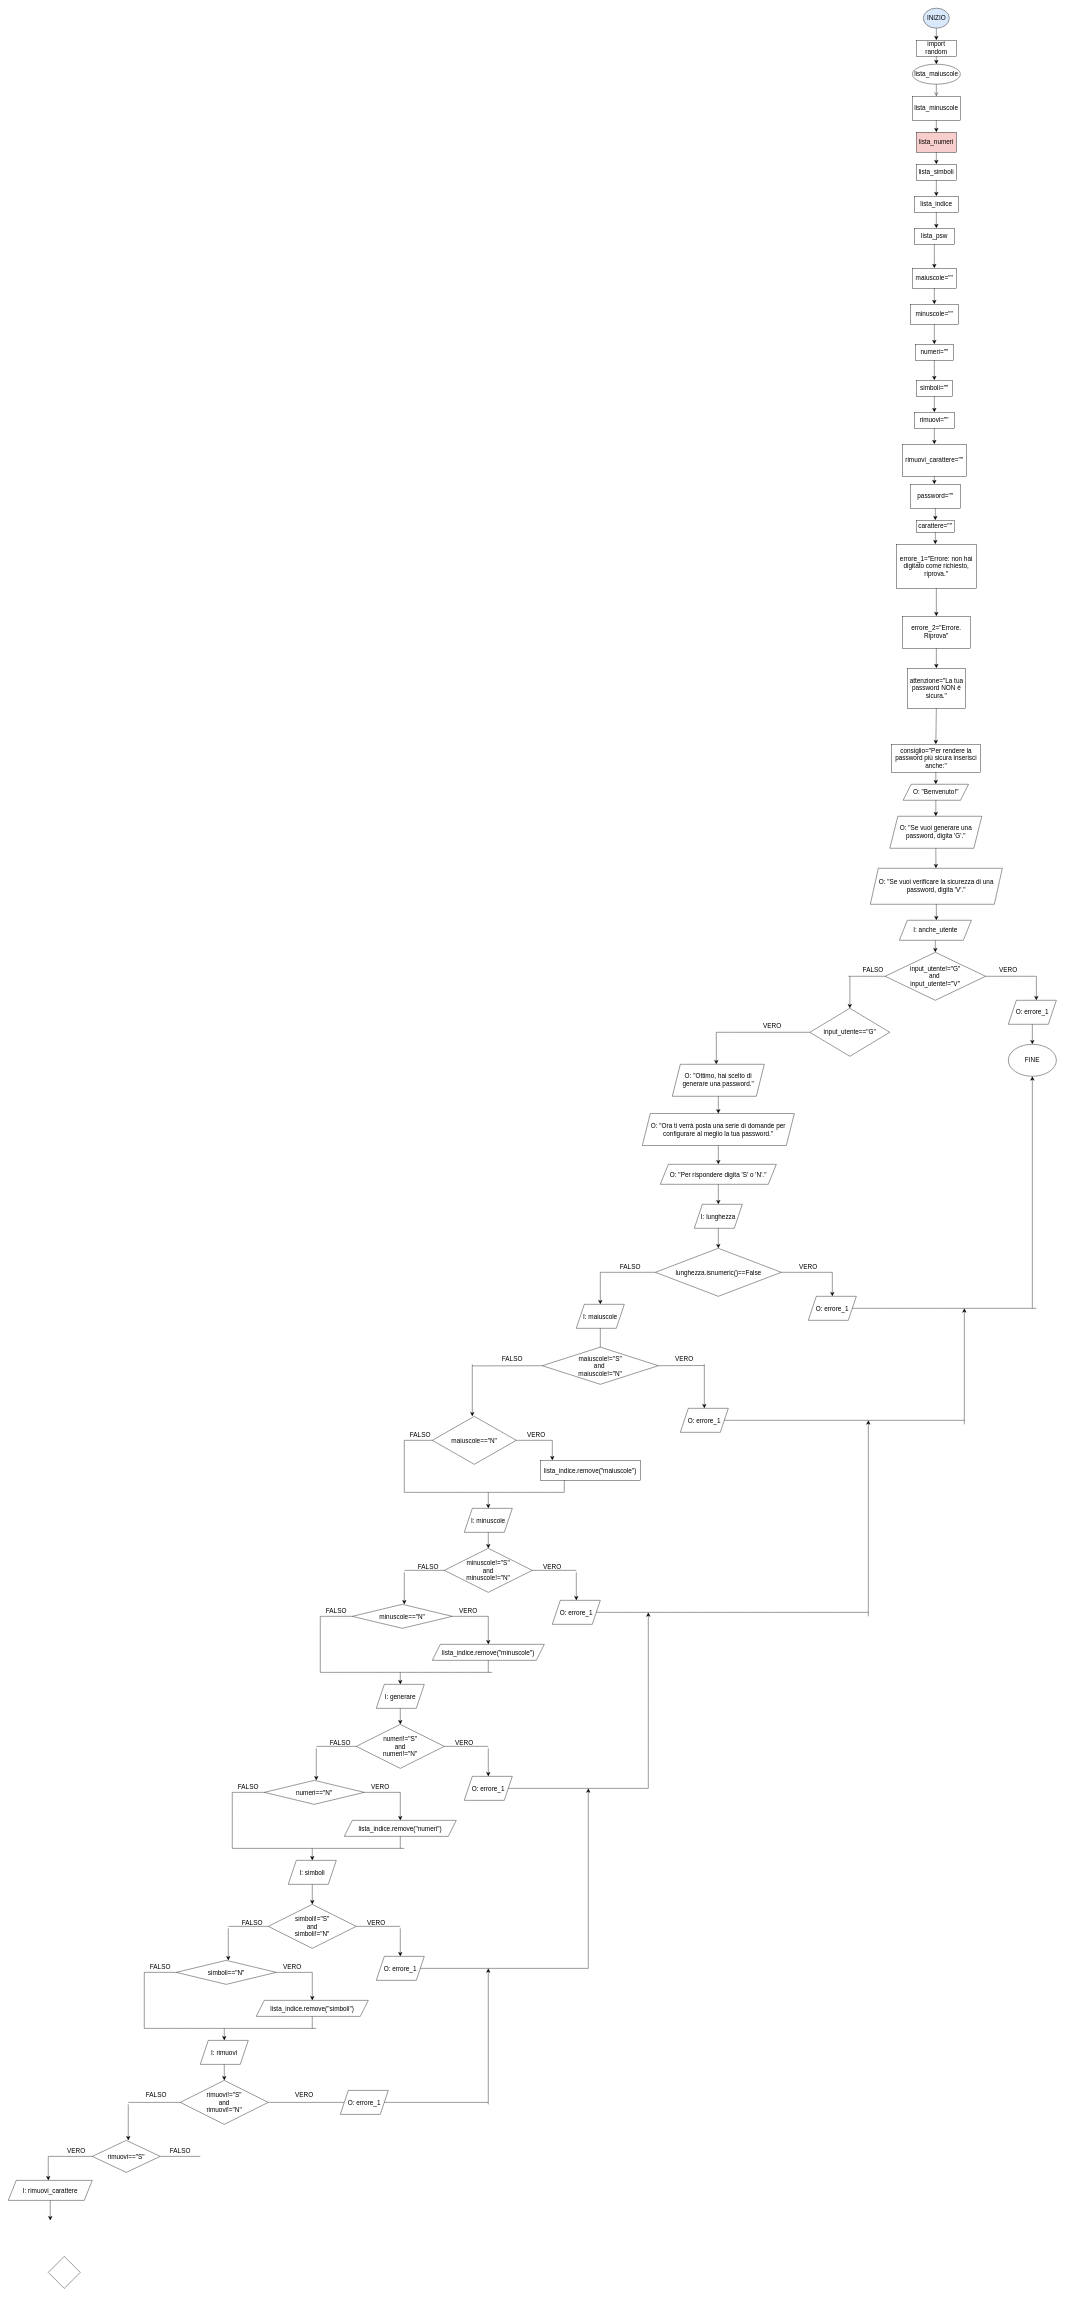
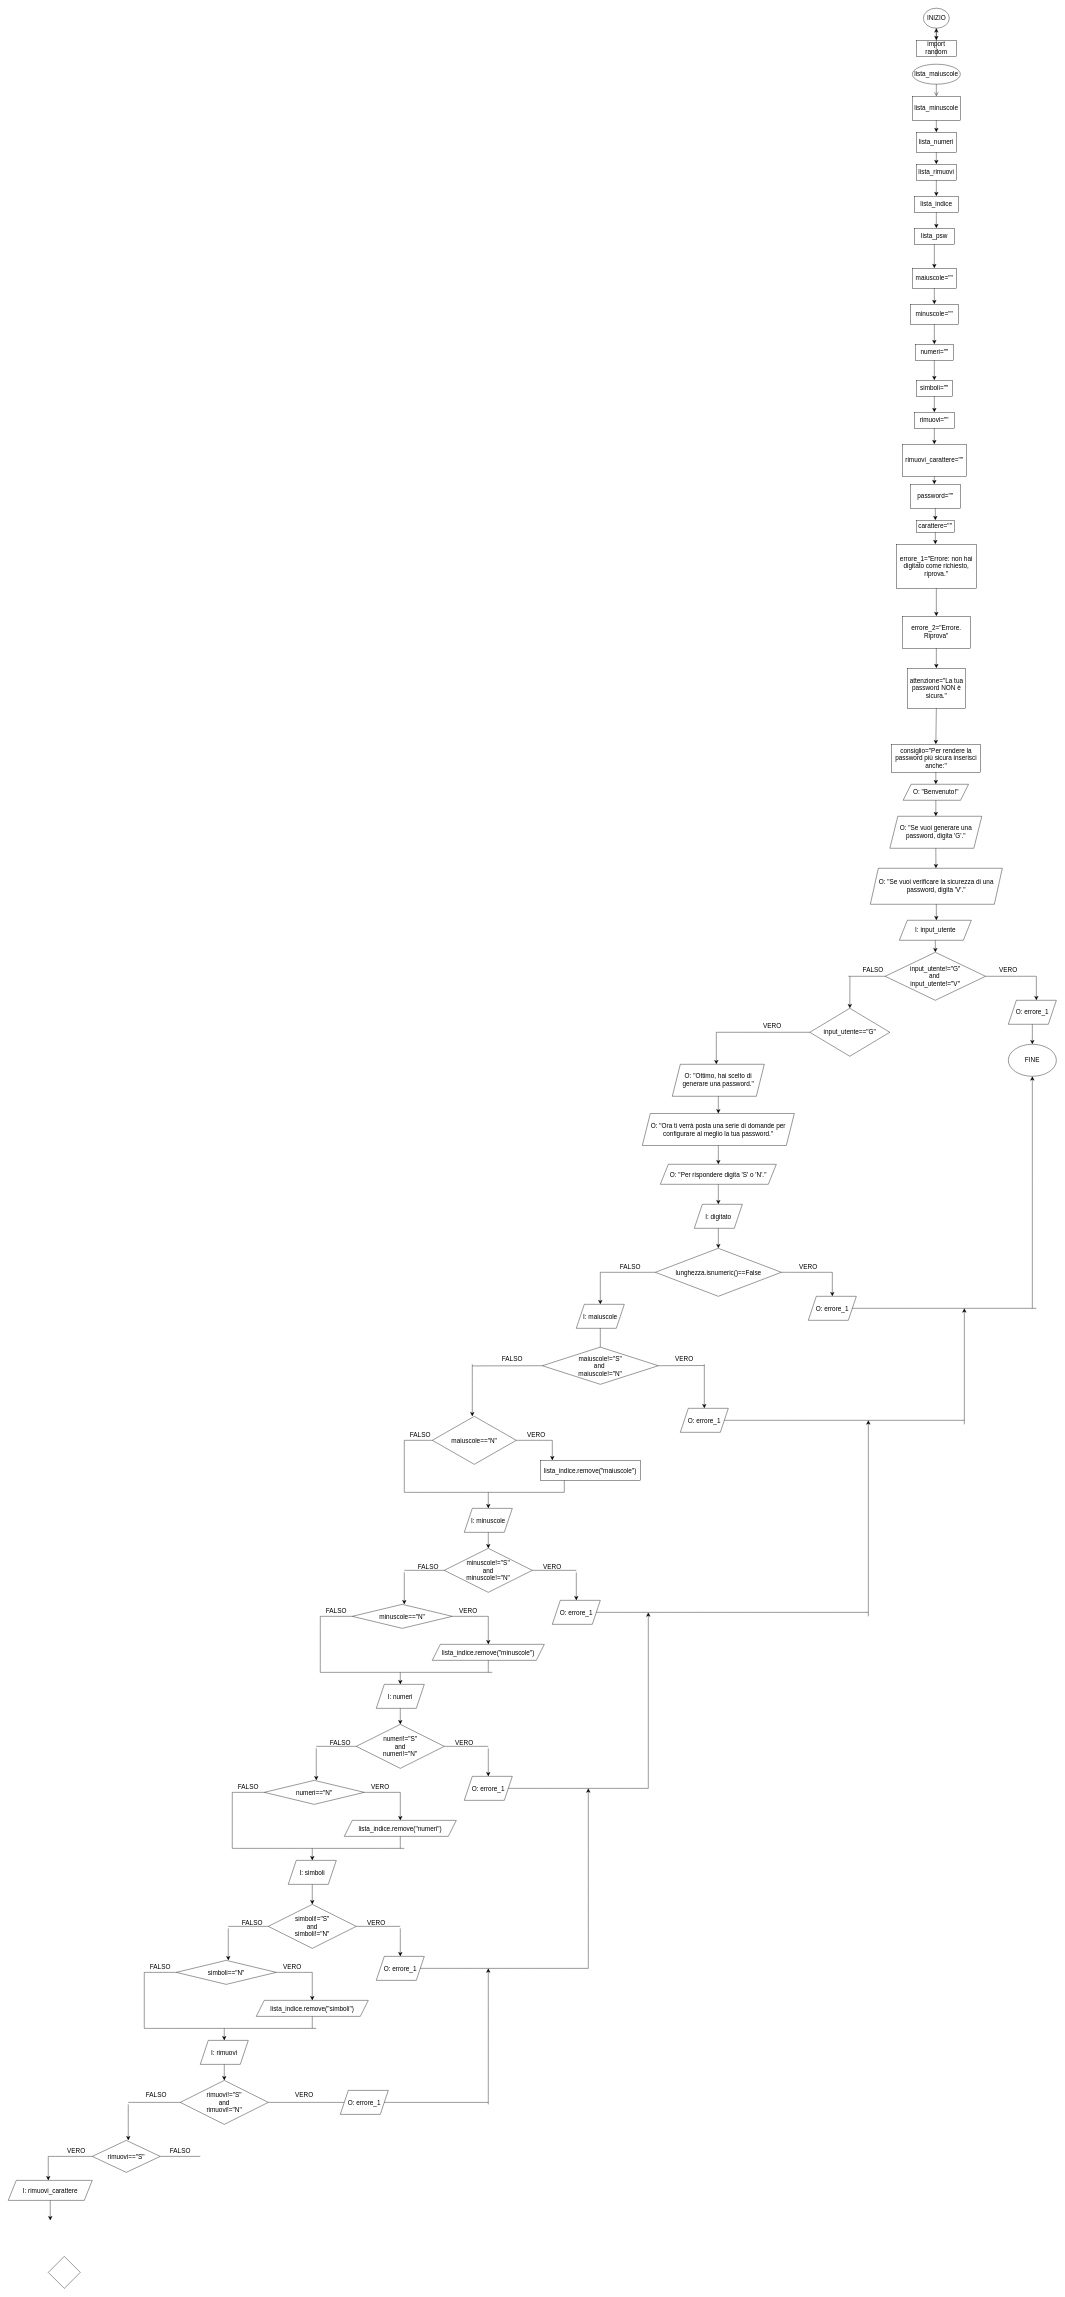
(936, 18) -> (936, 18)
(936, 59) -> (936, 47)
(936, 142) -> (936, 142)
(936, 172) -> (936, 172)
(935, 930) -> (935, 930)
(718, 1216) -> (718, 1216)
(400, 1696) -> (400, 1696)
